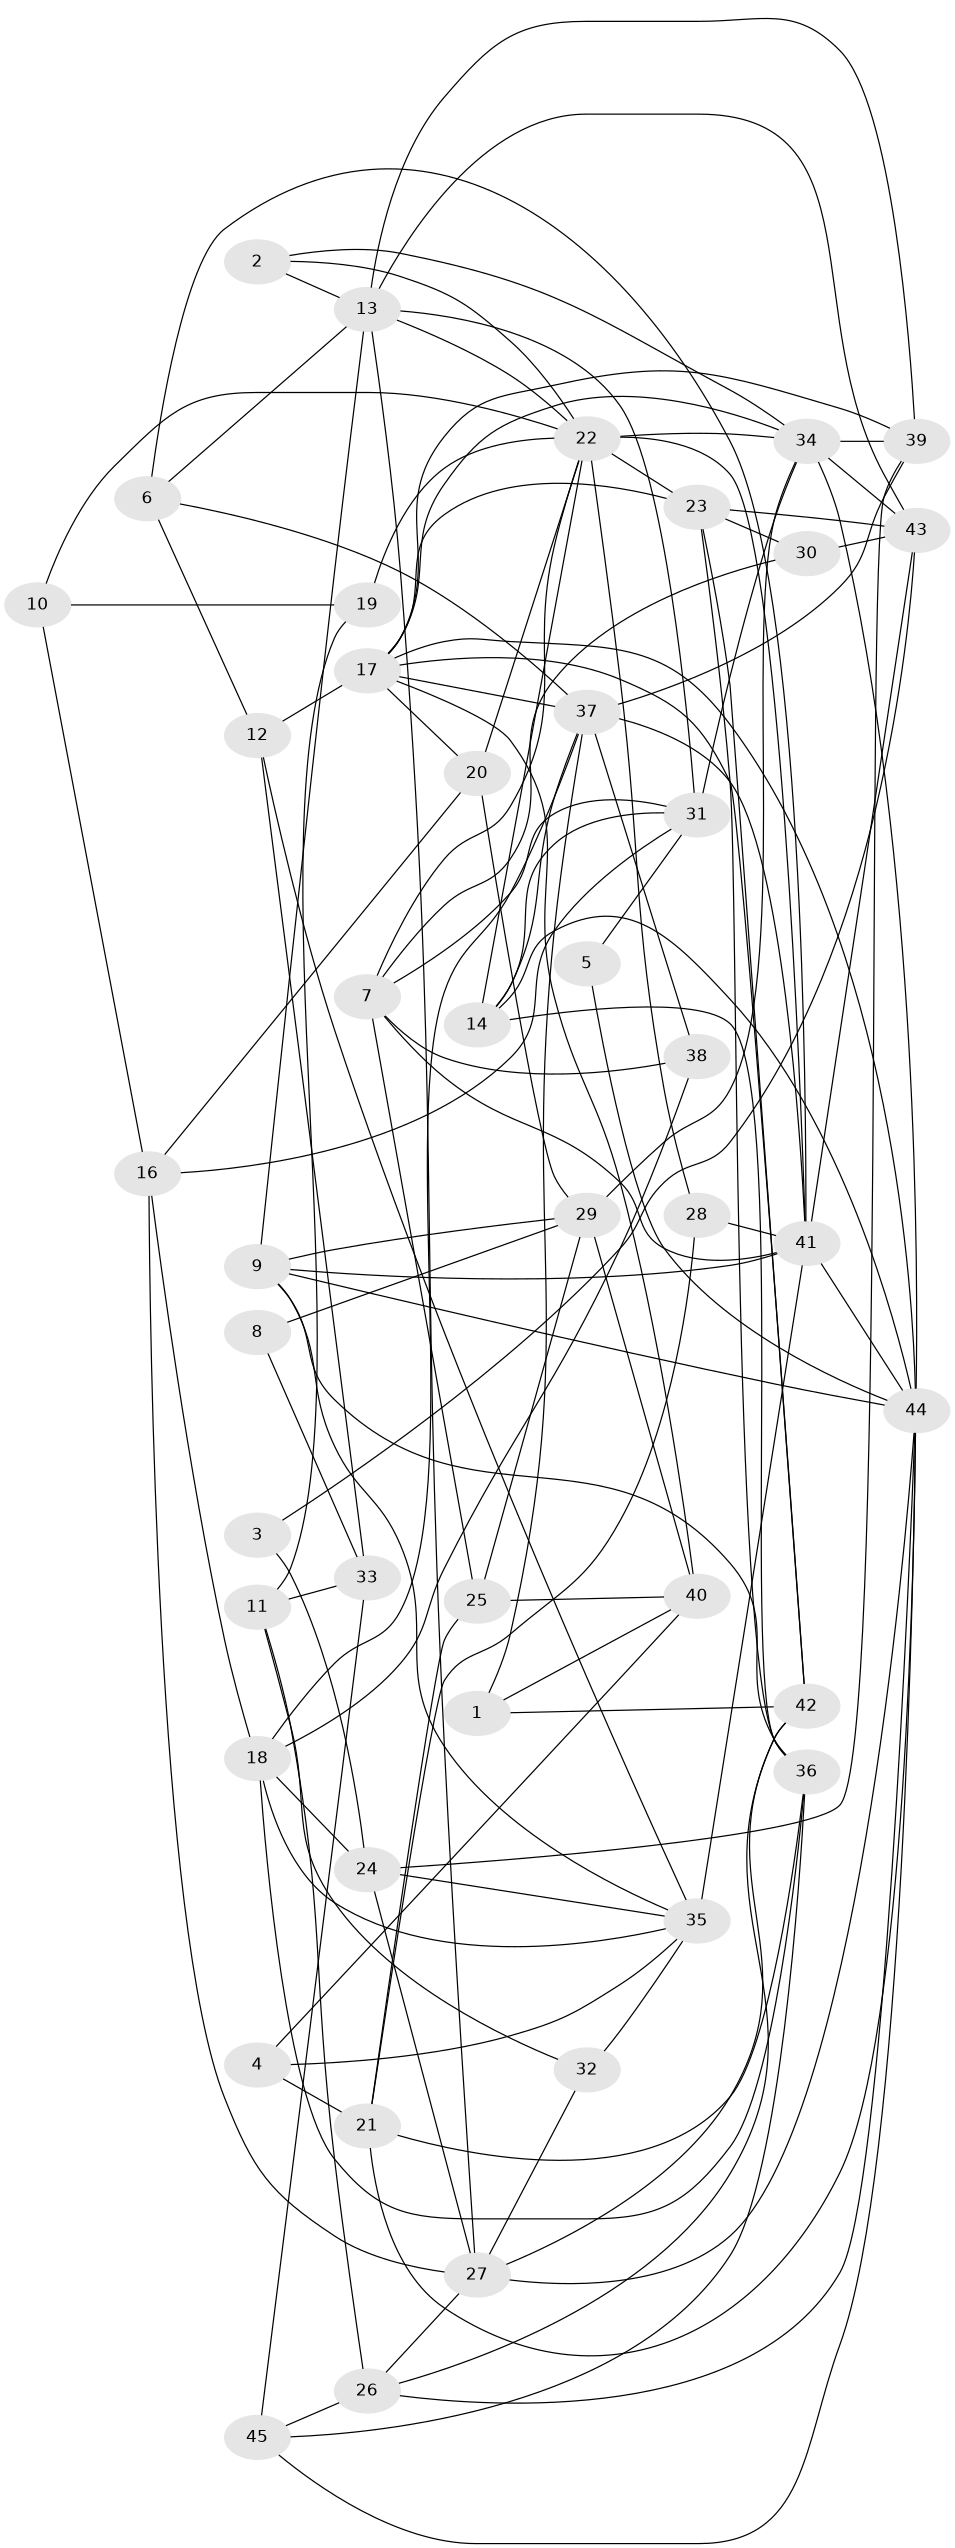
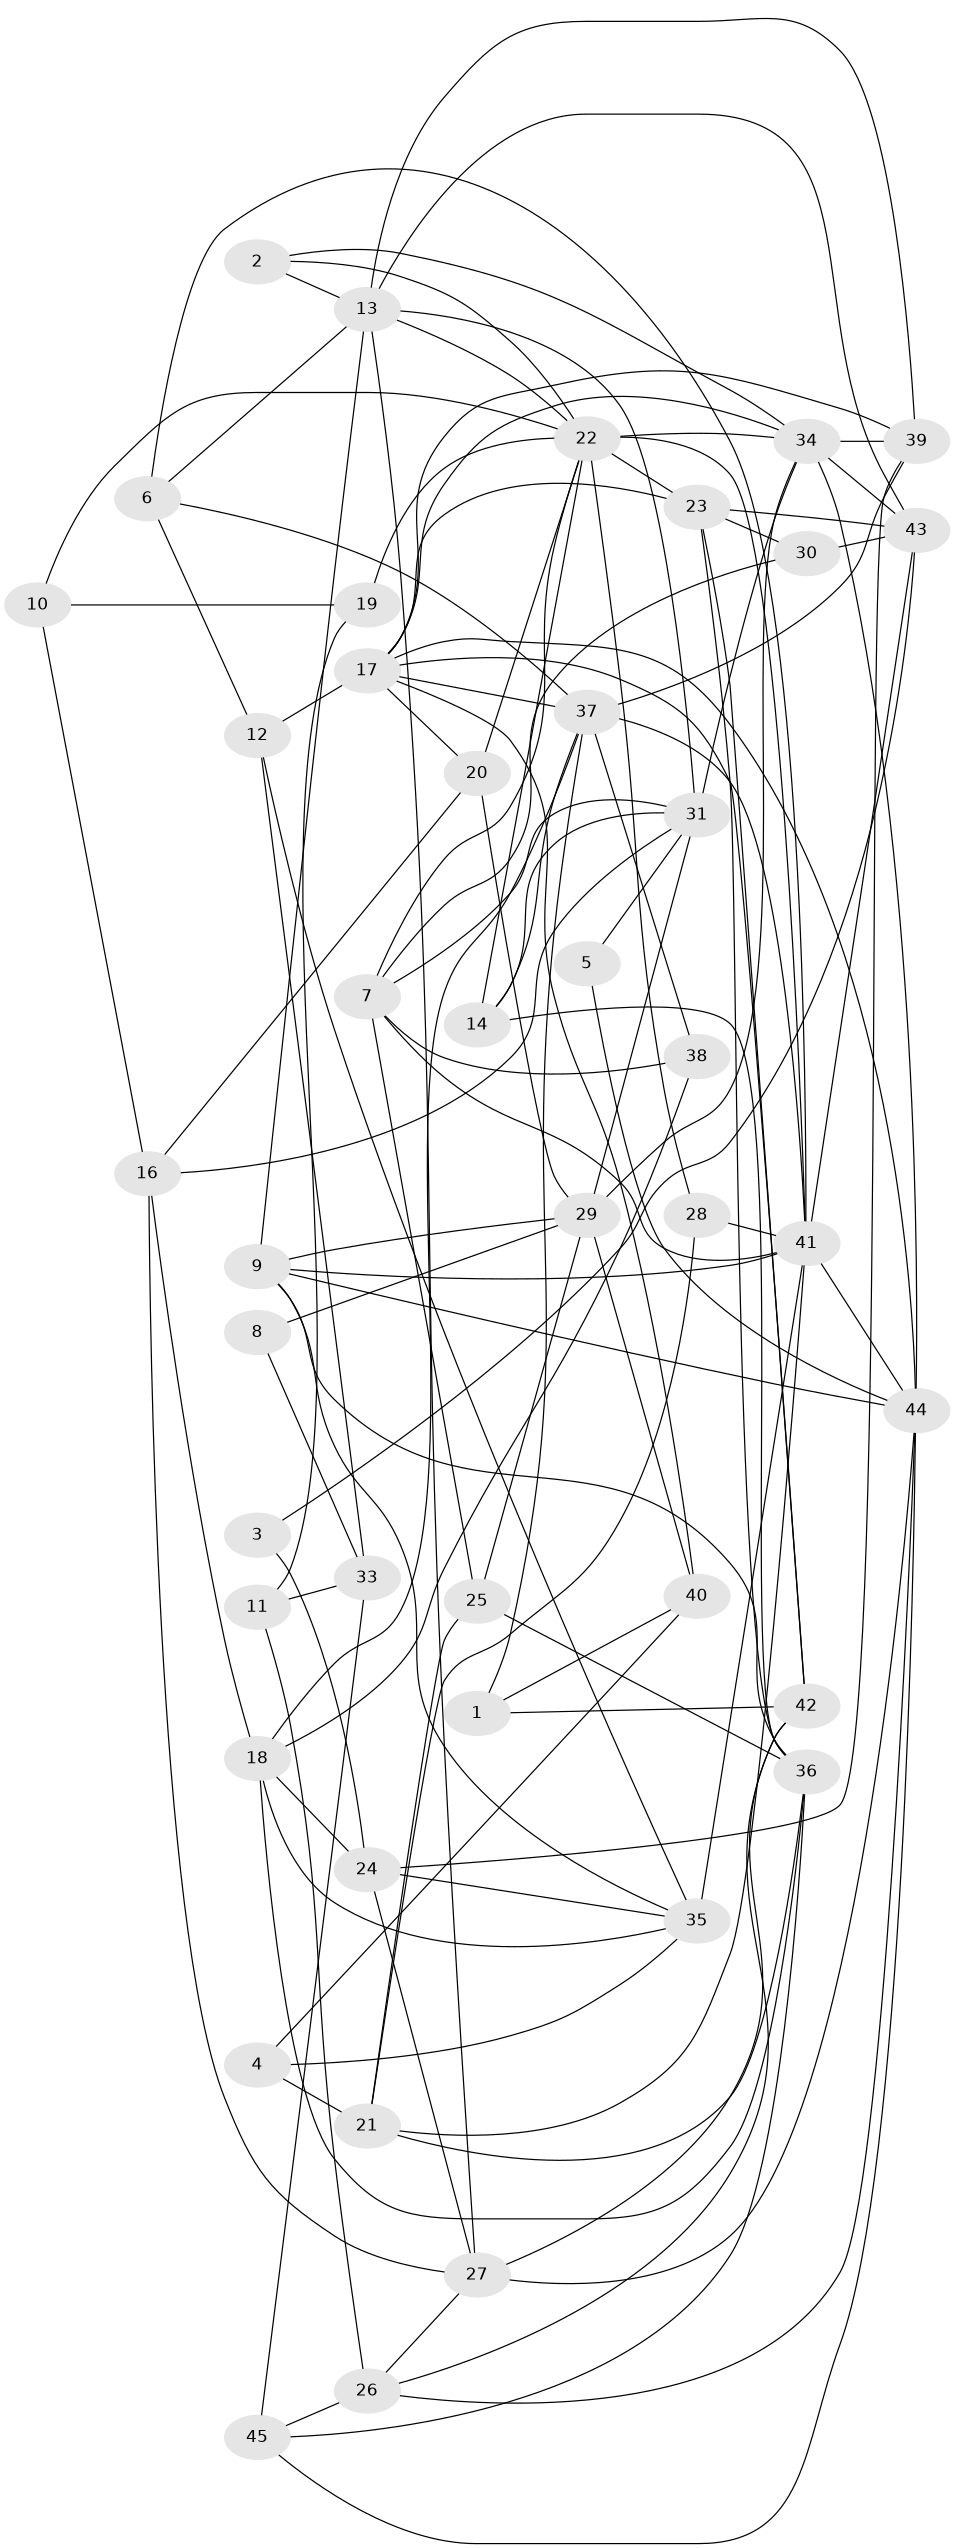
none -> (642, 1015)
(770, 1050) -> none
(587, 1599) -> (642, 1687)
(587, 2070) -> none
(853, 2133) -> (742, 1900)
